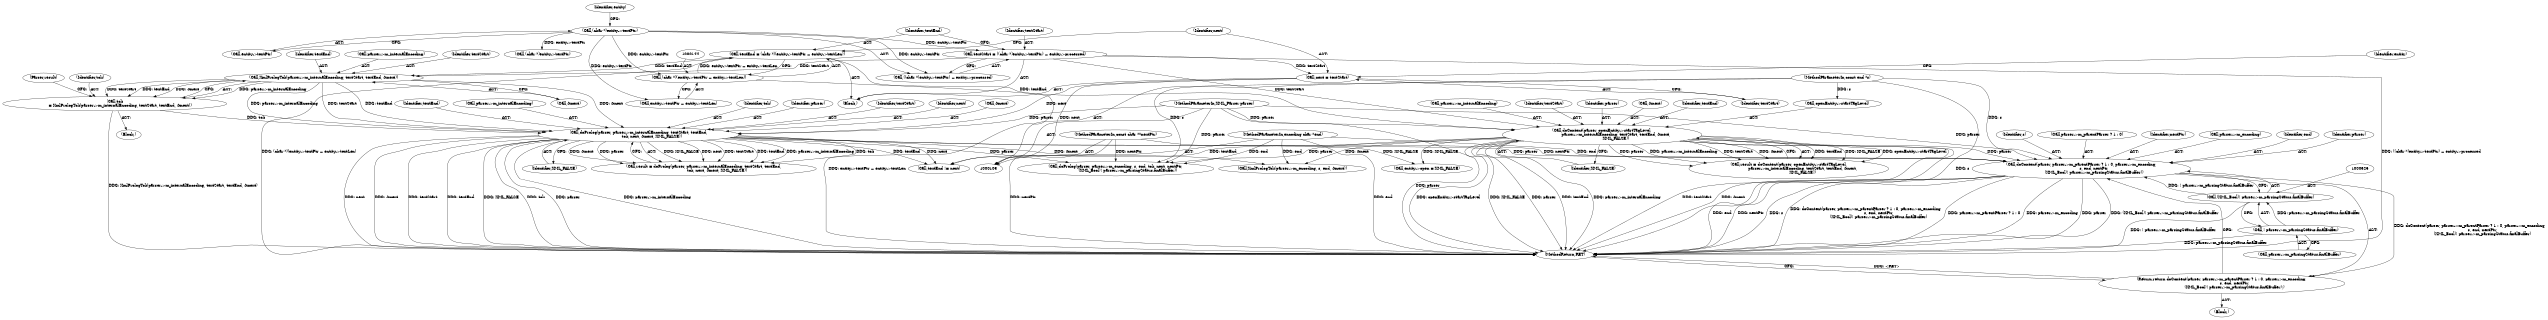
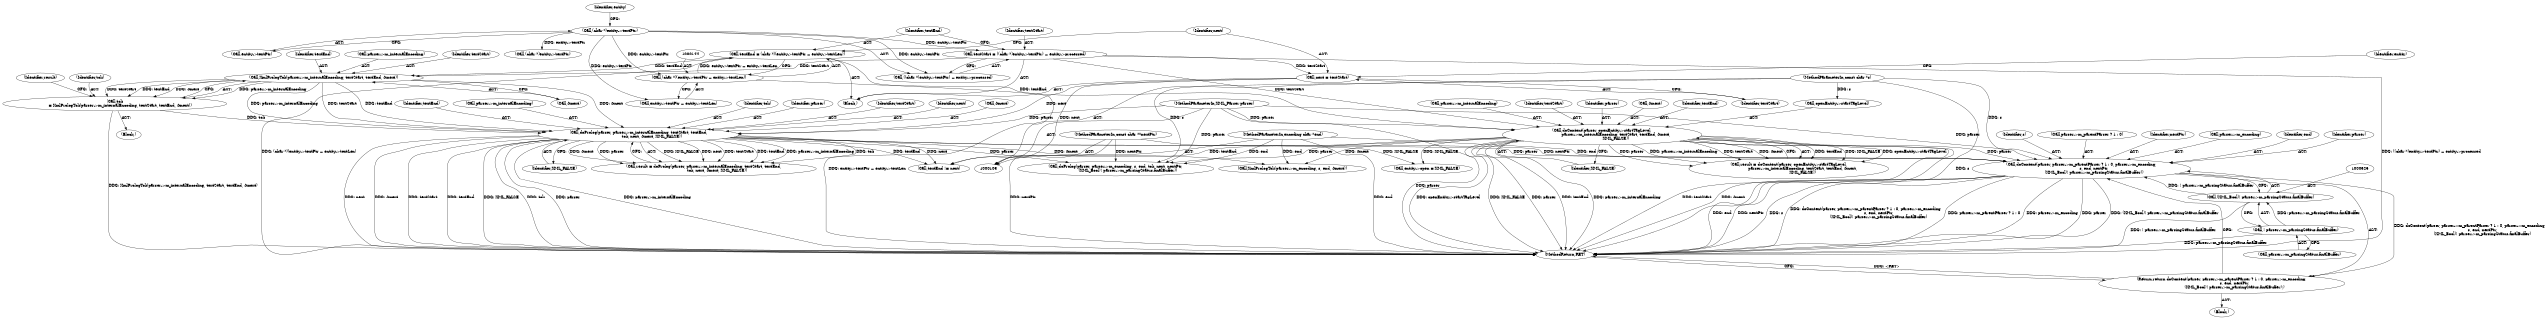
(44, 78) -> (40, 78)
(1837, 78) -> (1837, 78)
